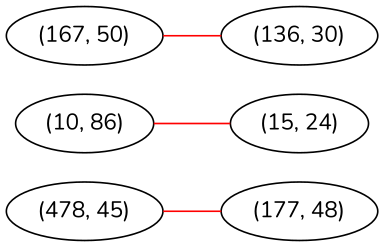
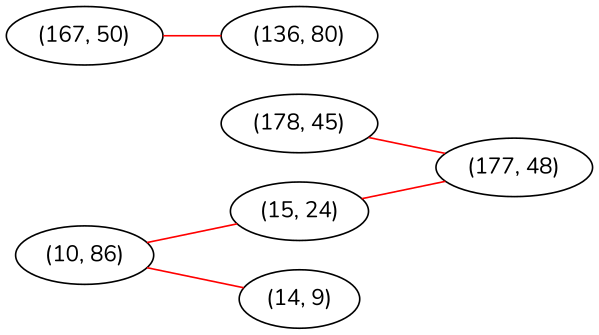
(299, 36) -> (299, 36)
none -> (404, 190)
(85, 211) -> (299, 124)
none -> (299, 299)
